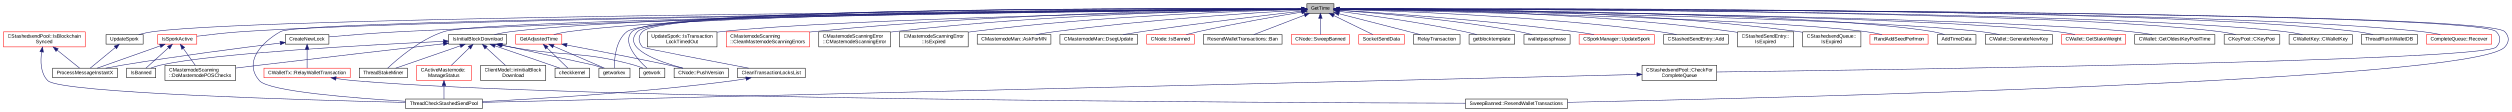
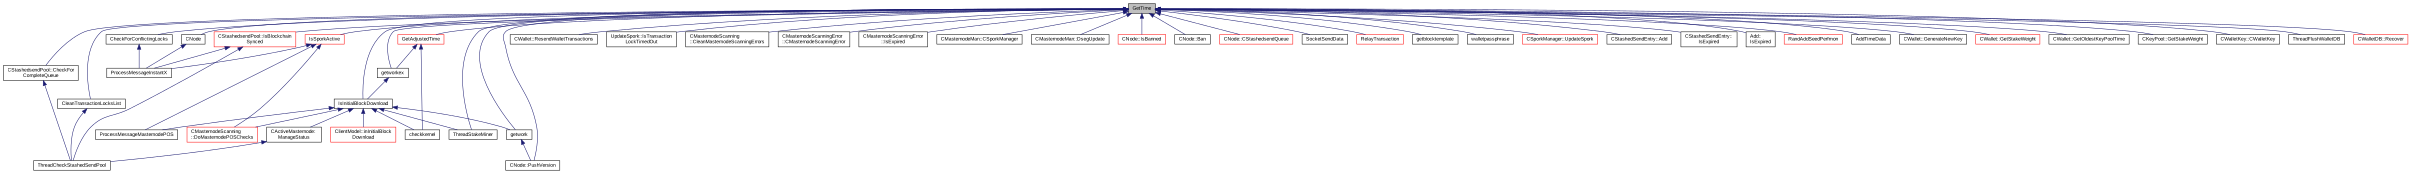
(686, 17) -> (709, 16)
(125, 39) -> (139, 39)
(307, 39) -> (193, 39)
(768, 39) -> (727, 39)
(1014, 39) -> (979, 39)
(1243, 39) -> (1193, 39)
(1320, 39) -> (1256, 39)
(1382, 39) -> (1325, 39)
(1437, 39) -> (1380, 39)
(1832, 39) -> (1761, 39)
(2252, 39) -> (2173, 39)
(2459, 39) -> (2381, 39)
(550, 56) -> (376, 90)
(625, 56) -> (527, 152)
(141, 73) -> (137, 135)
(200, 73) -> (222, 135)
(307, 73) -> none
(444, 73) -> (294, 135)
(513, 73) -> (363, 135)
(1516, 104) -> (554, 39)
